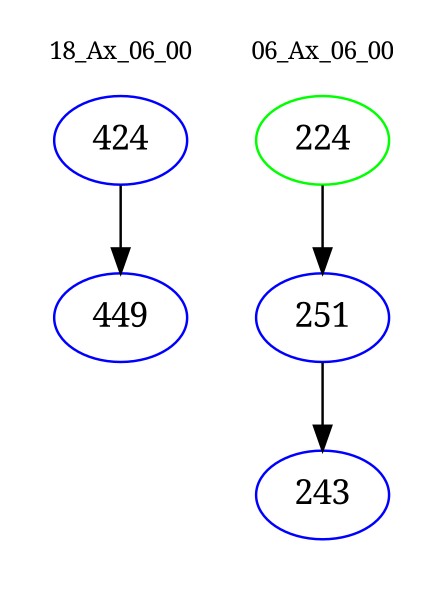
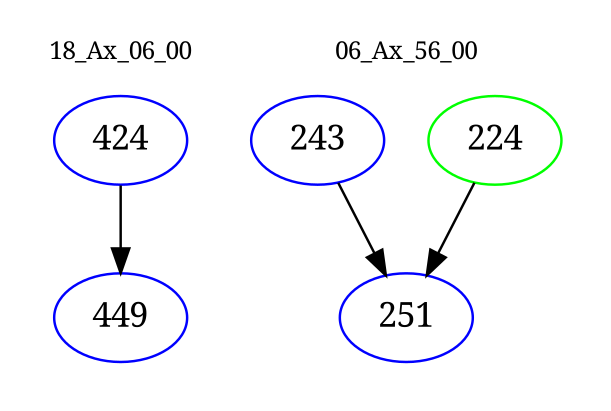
(323, 53) -> (406, 53)
(323, 394) -> (356, 218)
